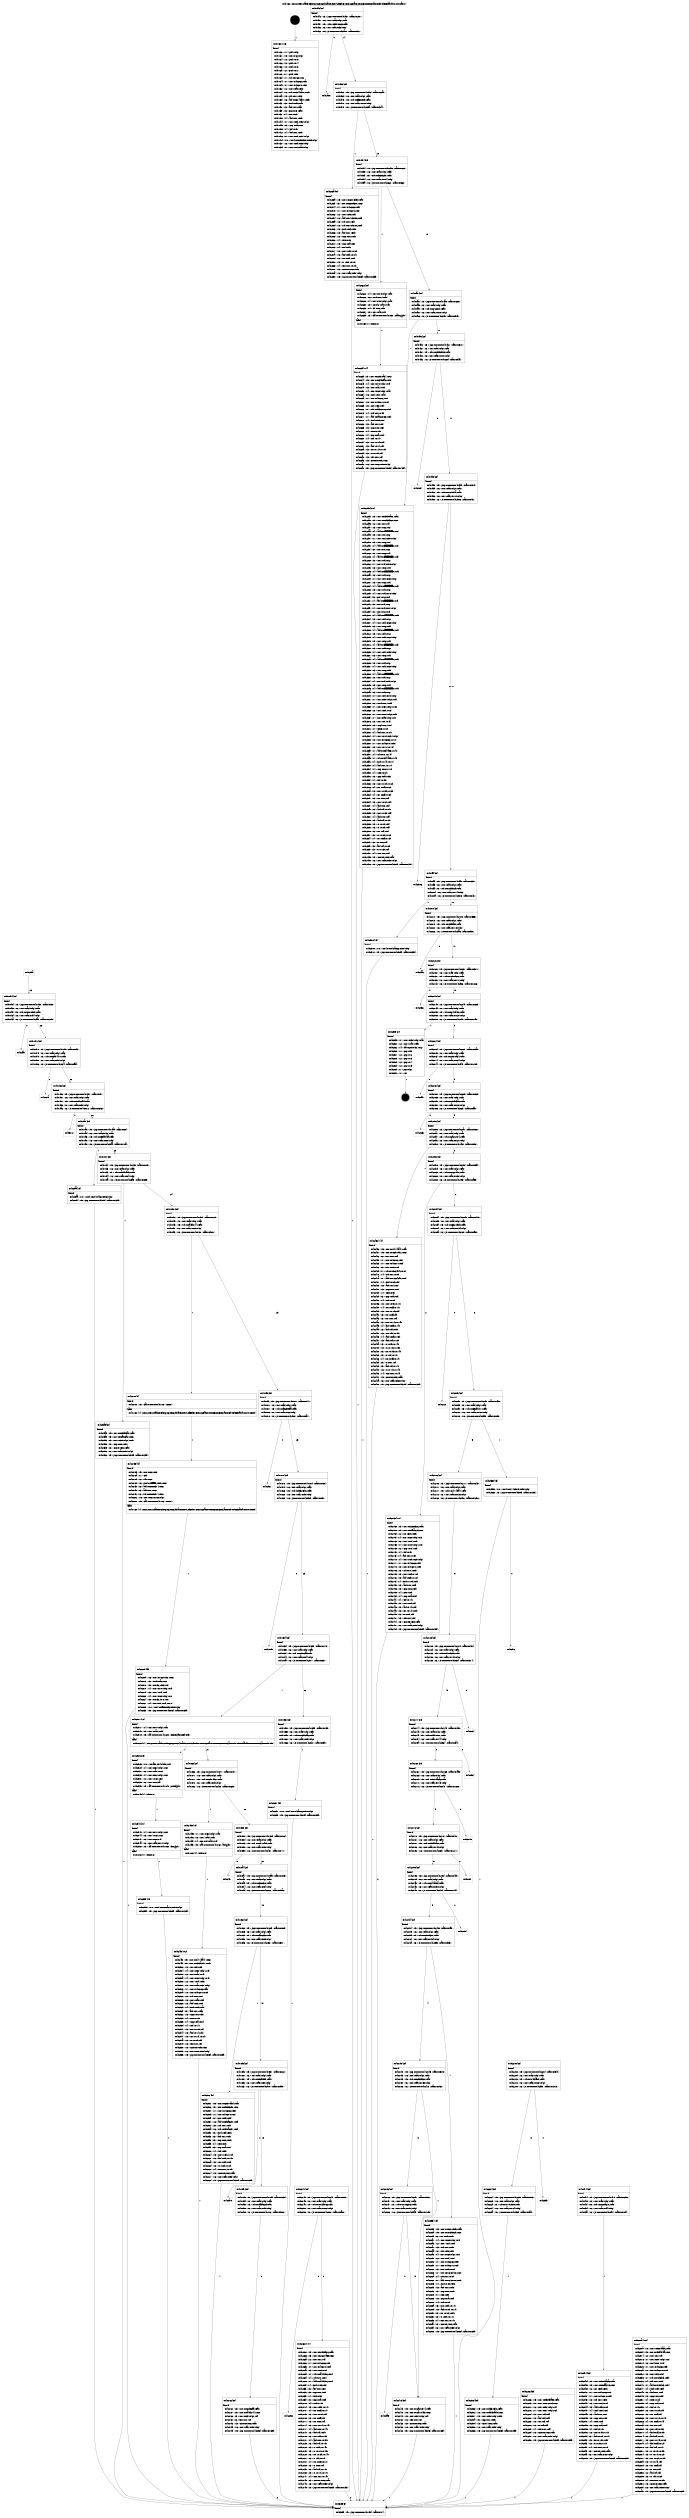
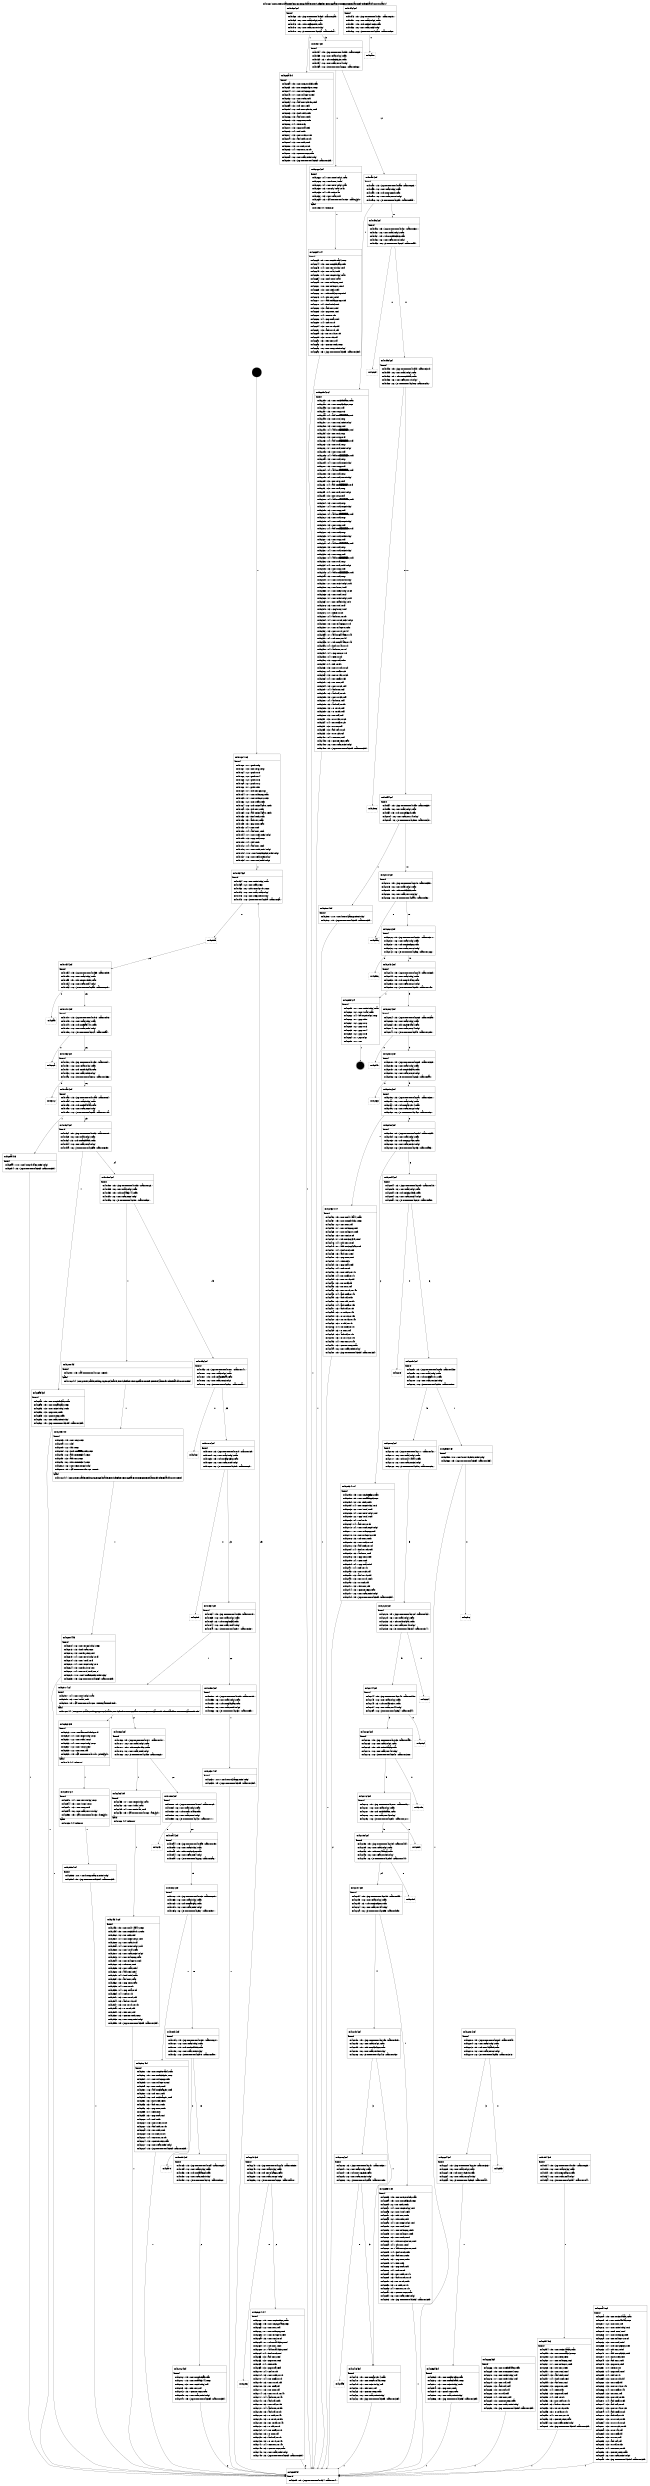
(348, 57) -> none
none -> (257, 886)
(432, 1905) -> (381, 1873)
